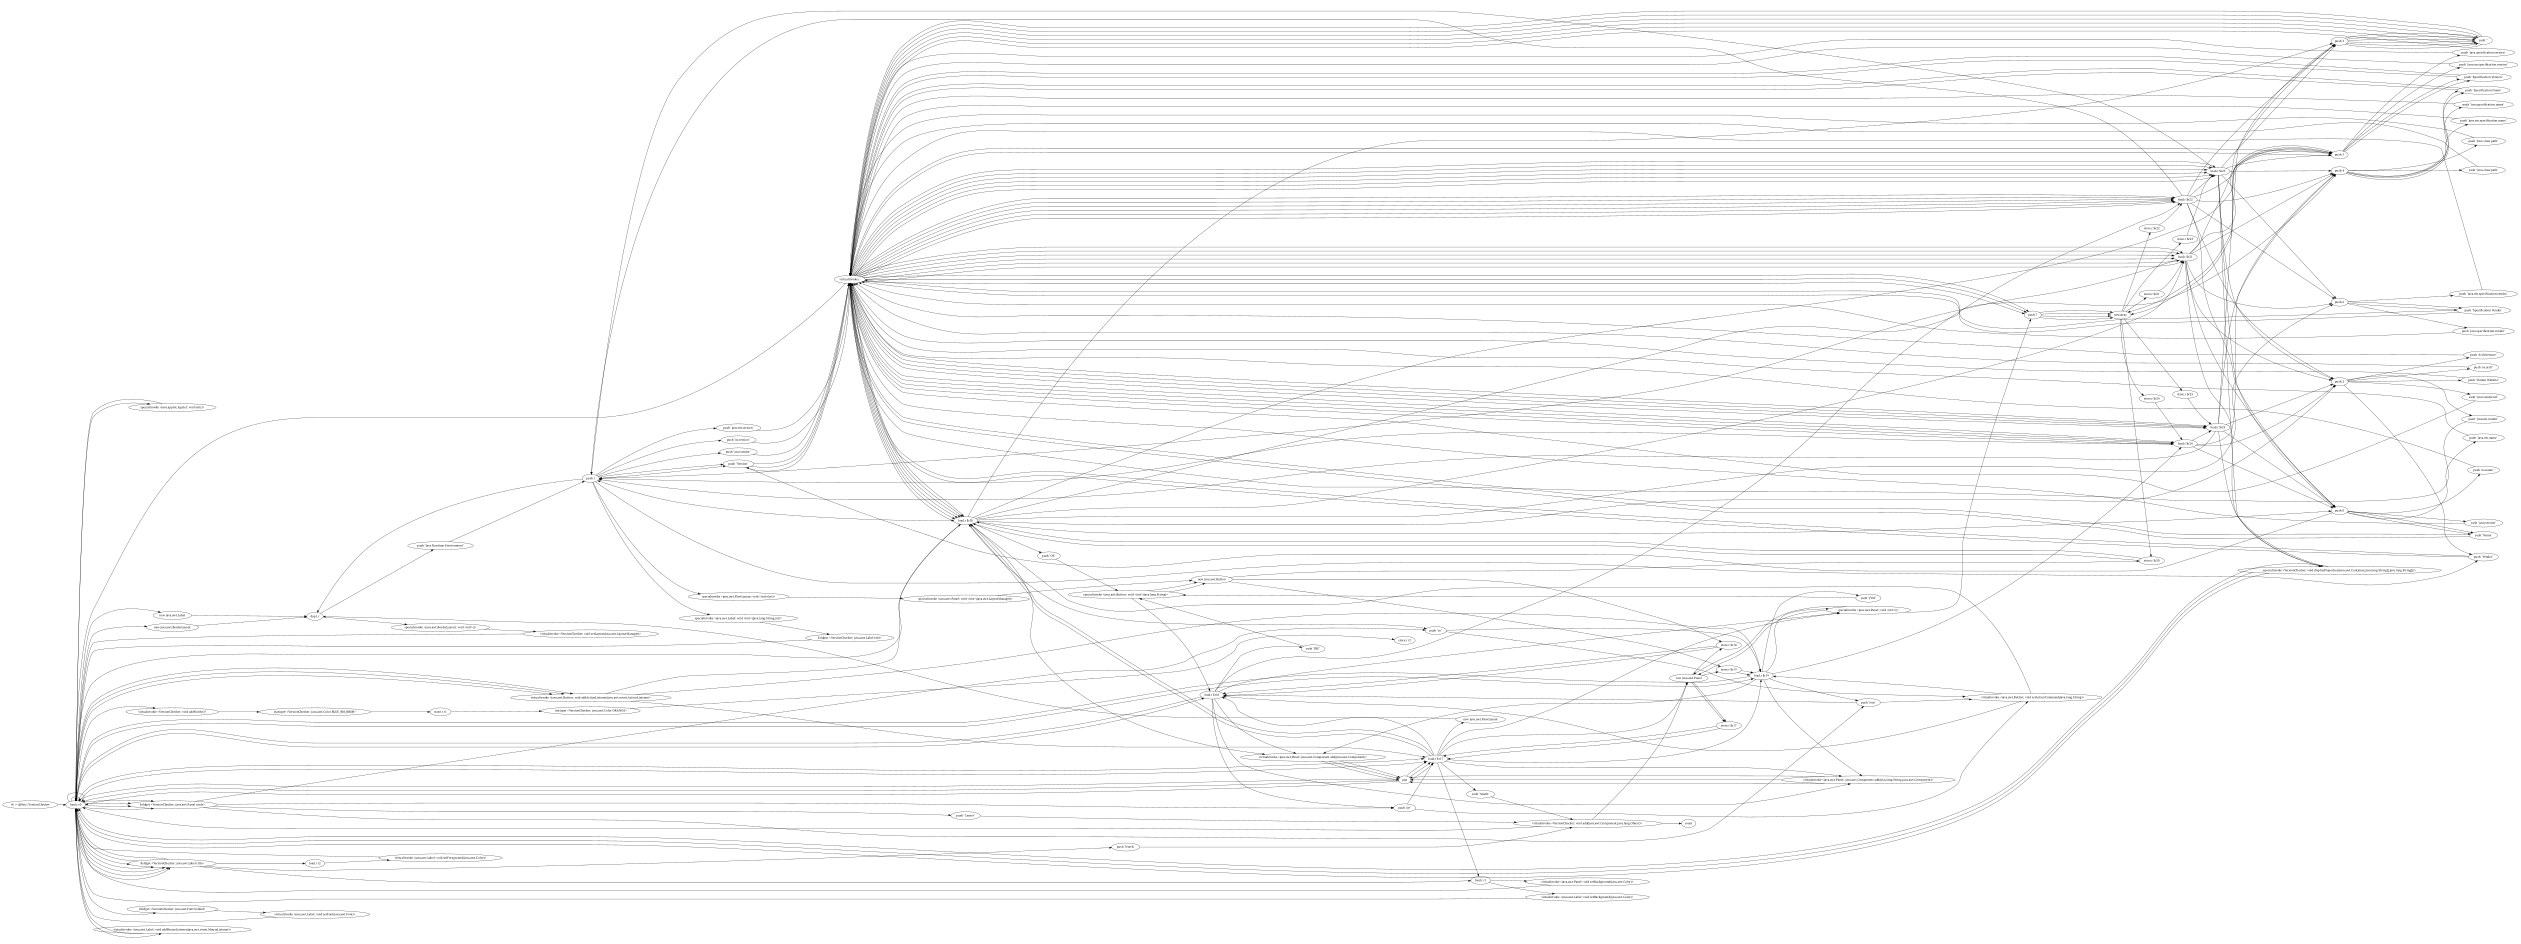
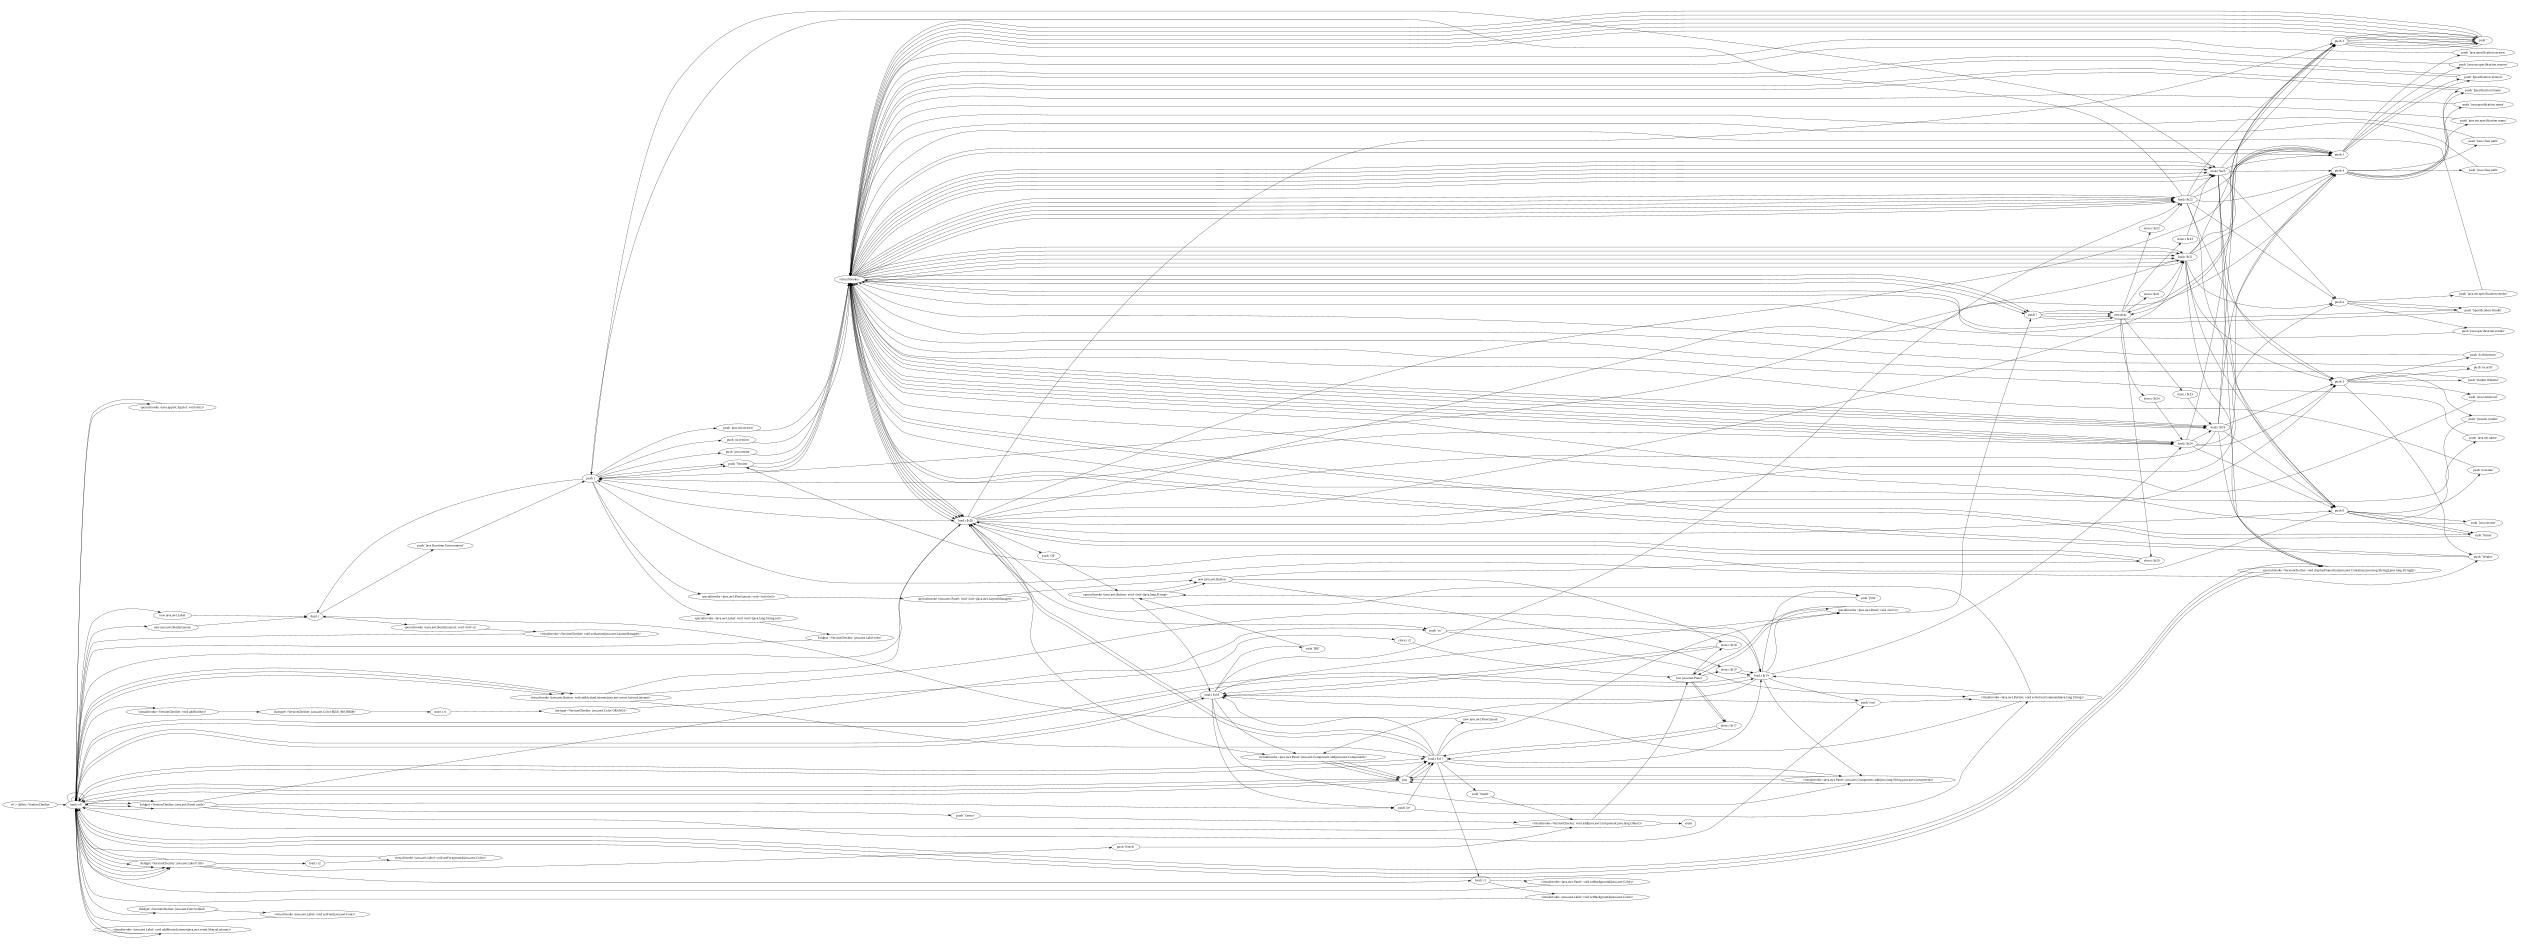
none -> (2231, 214)
(348, 418) -> none
(1571, 734) -> (1546, 667)
